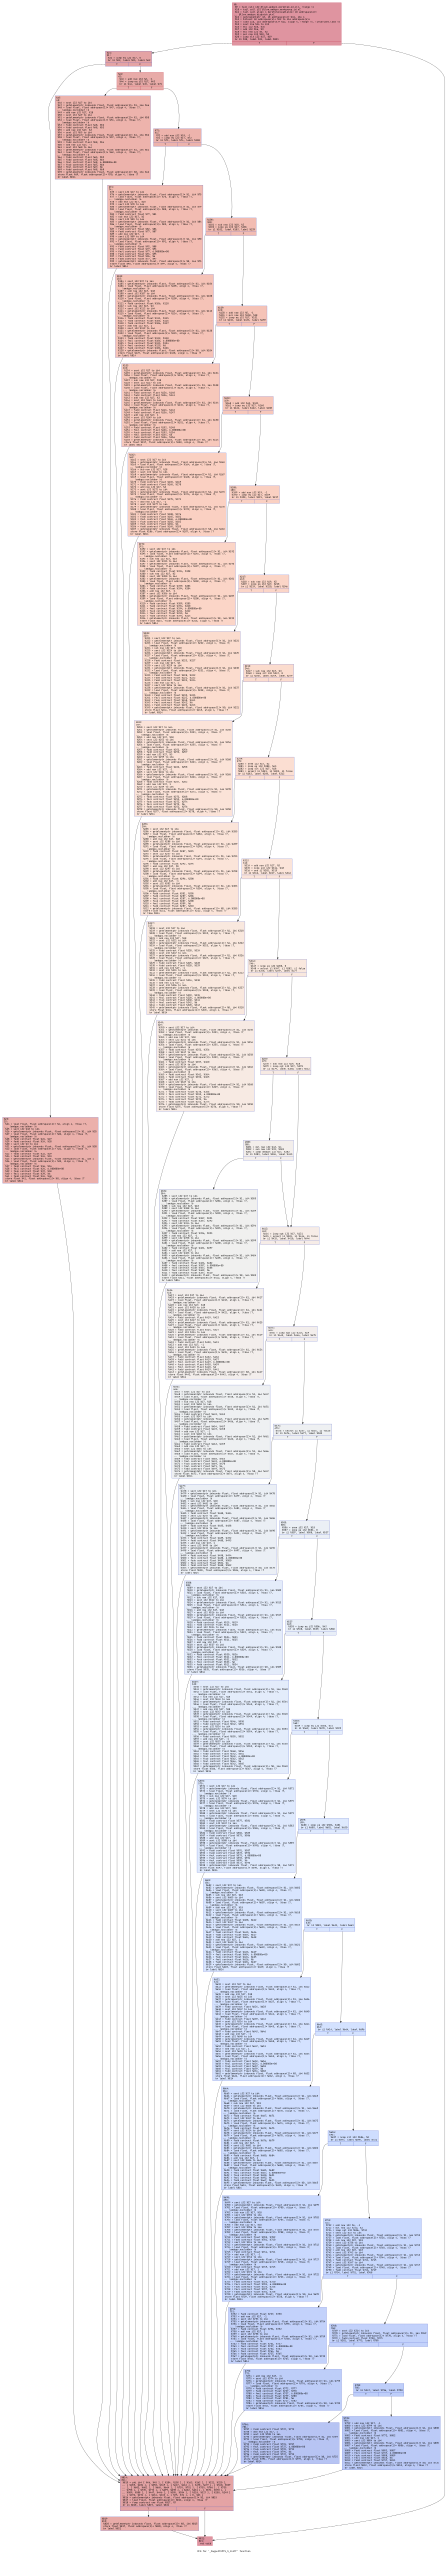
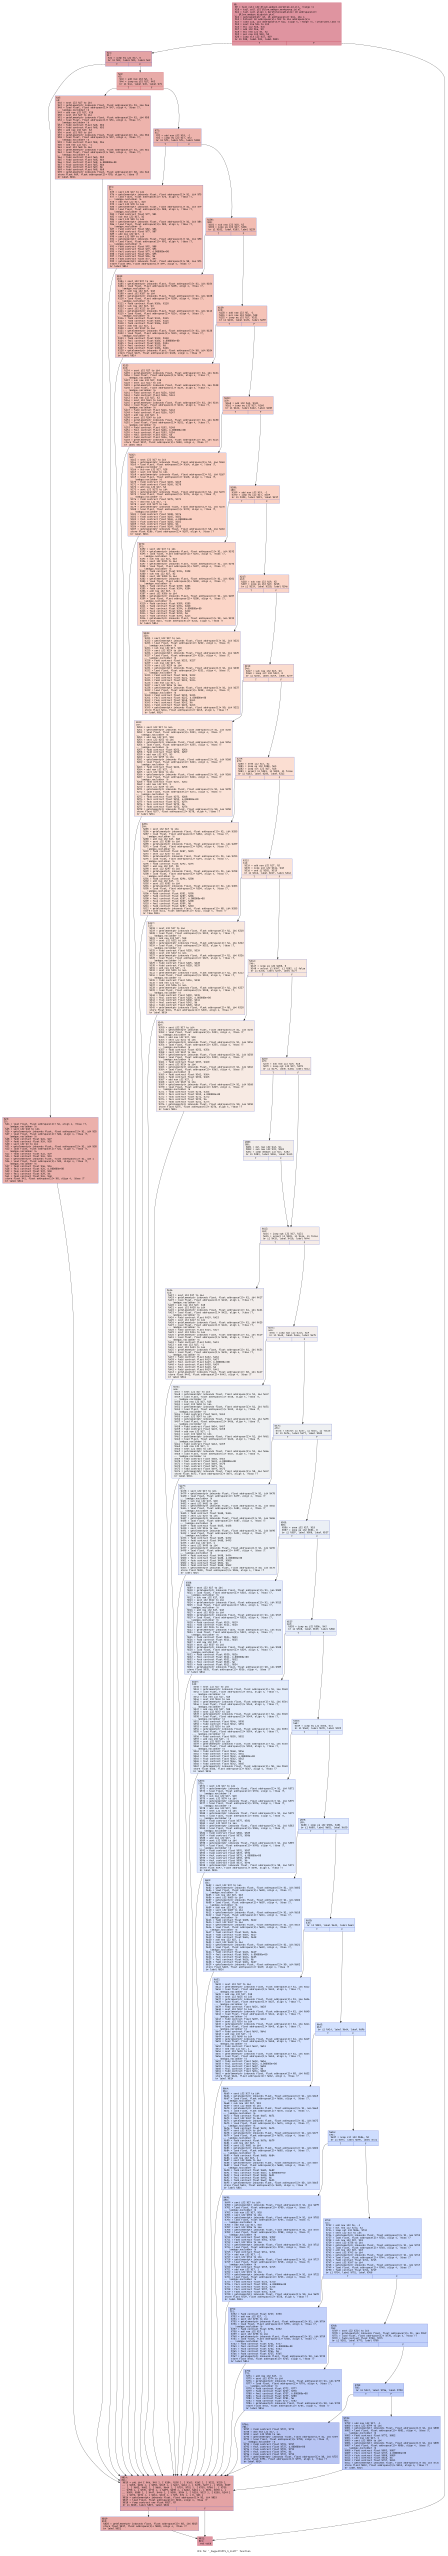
(208, 1236) -> none
none -> (334, 1875)
